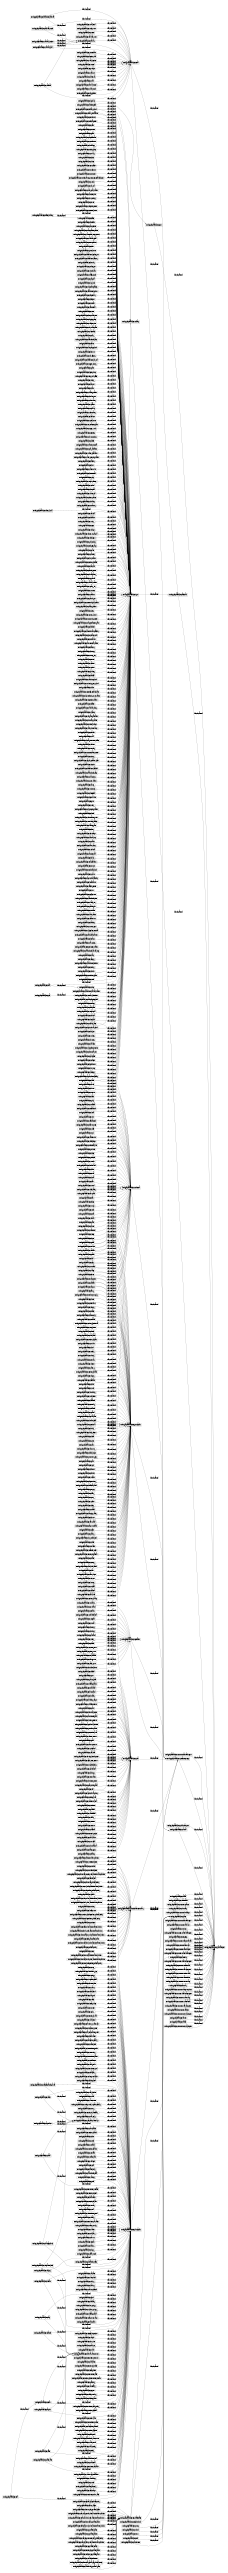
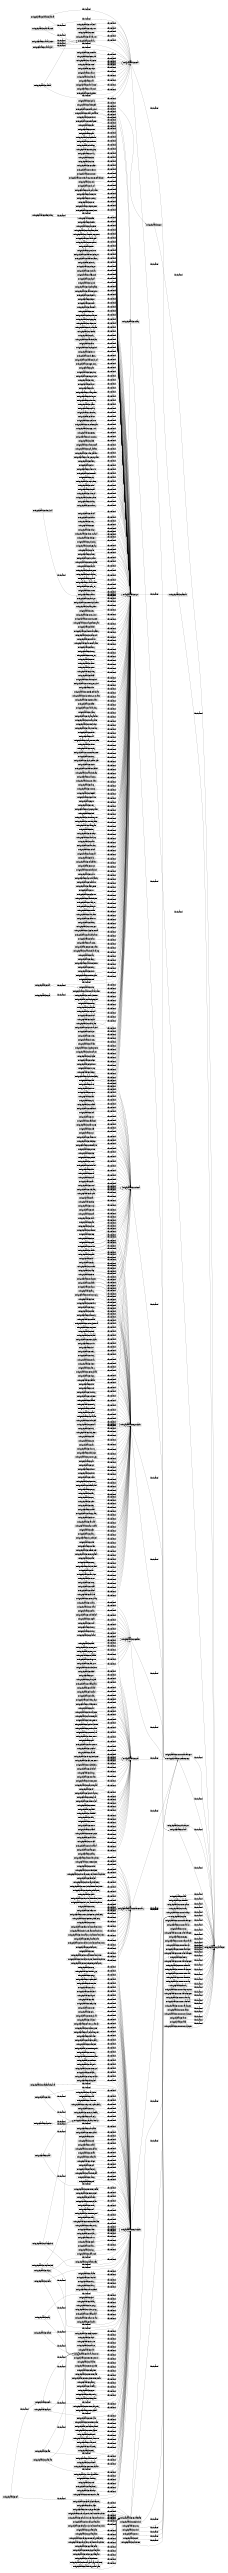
(86, 376) -> (86, 376)
(121, 520) -> (52, 559)
(86, 1640) -> none
(86, 2222) -> (86, 2222)
